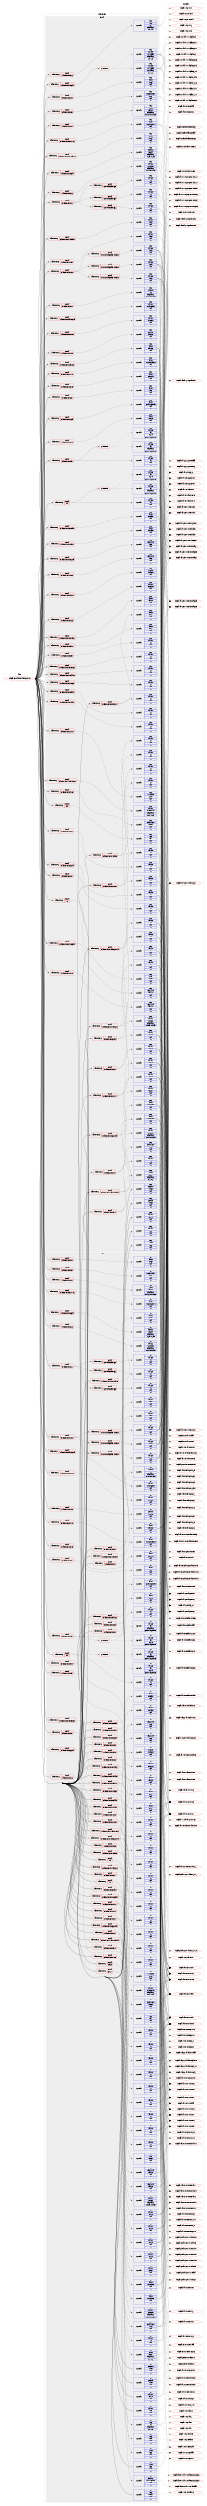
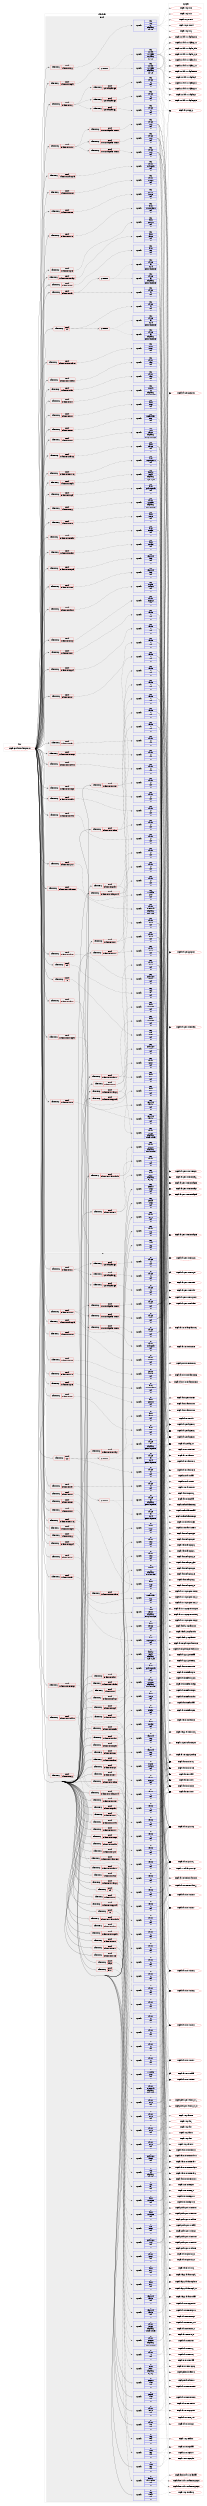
(186, 1579) -> none
